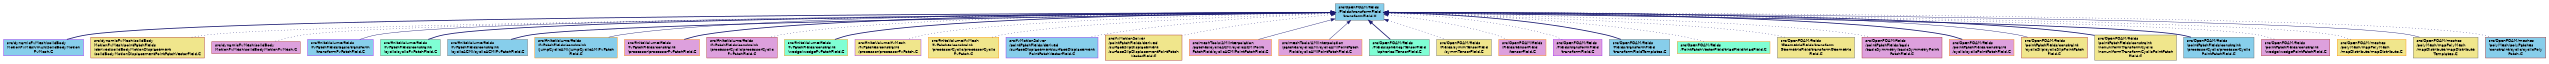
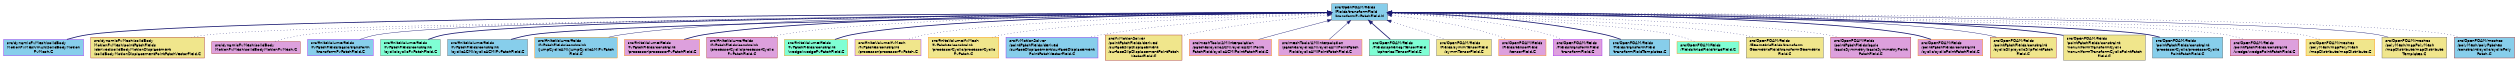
(1360, 12) -> (1360, 12)
(1724, 48) -> (1708, 48)
